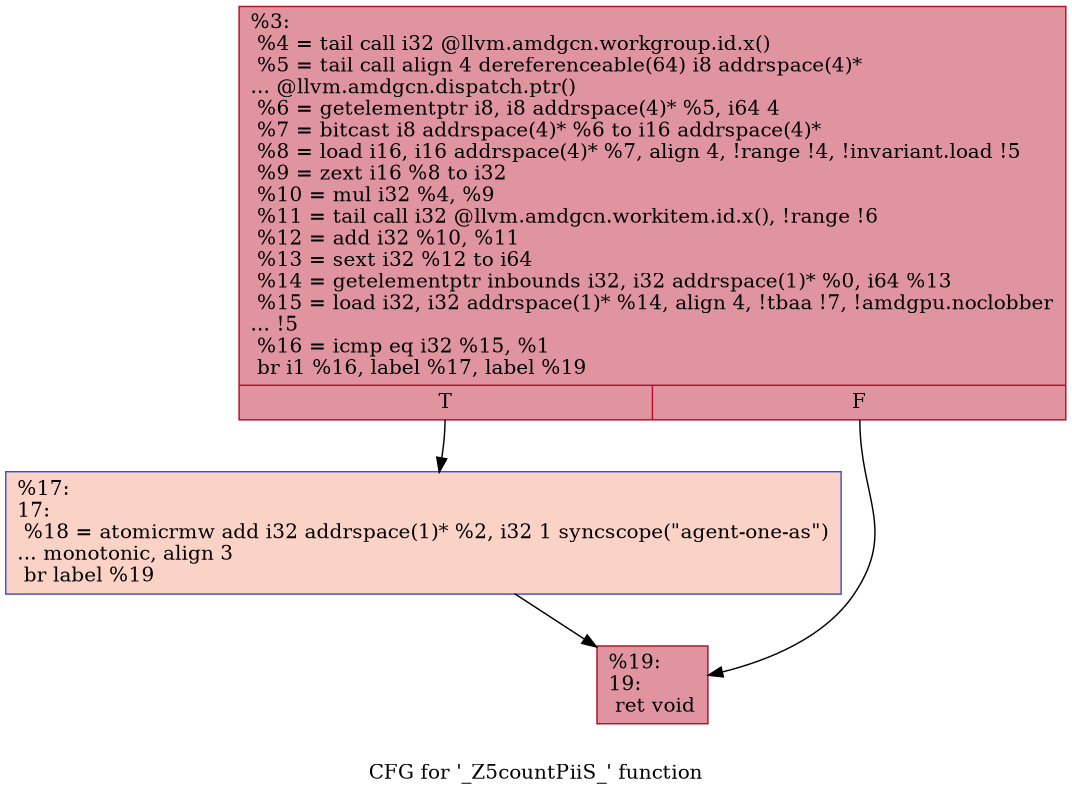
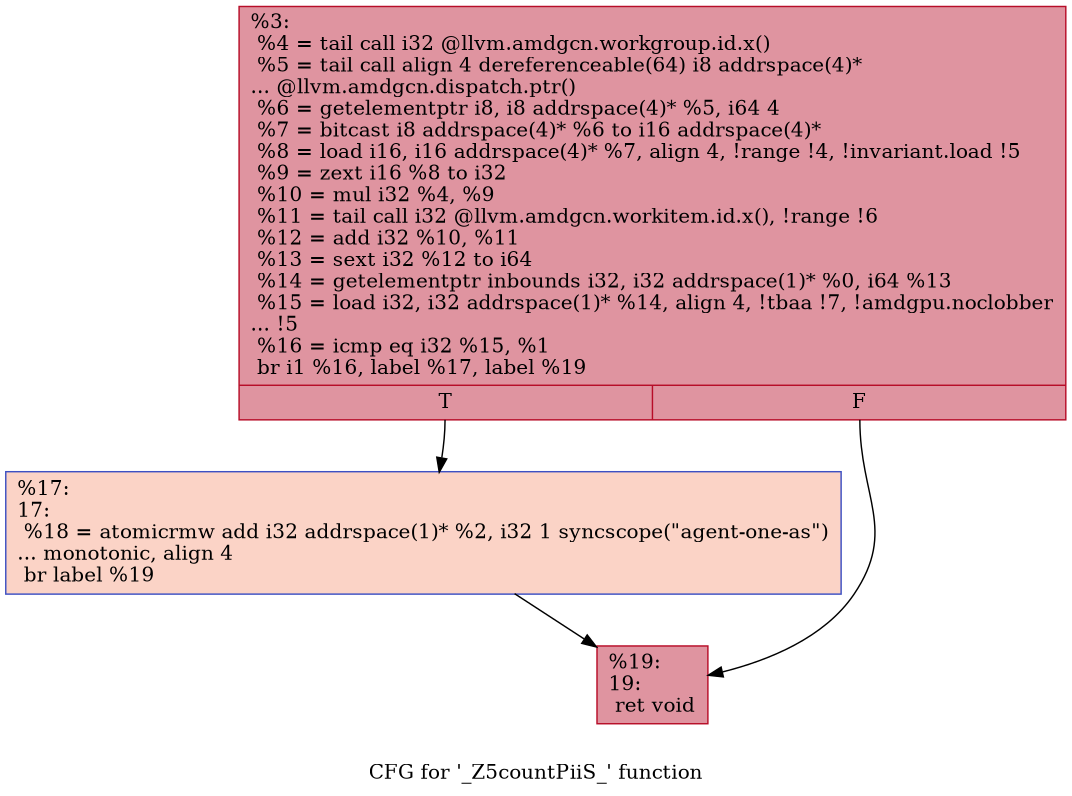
(126, 554) -> (126, 554)
